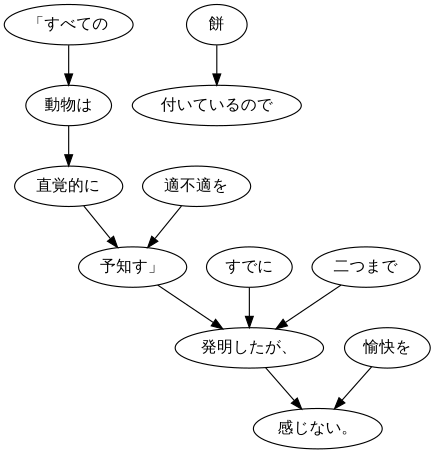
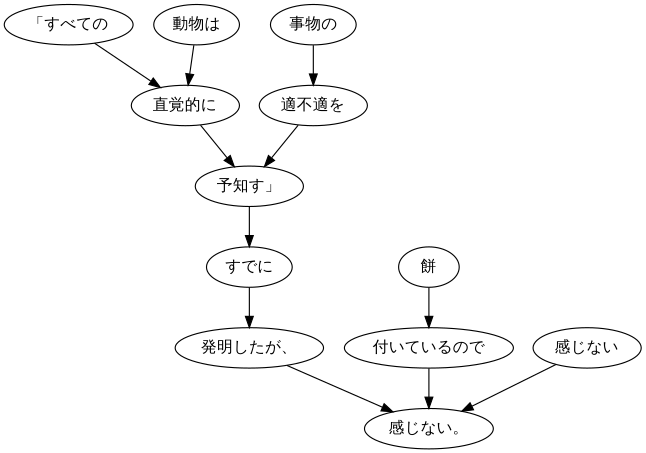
none -> (313, 25)
(69, 60) -> (123, 62)
(366, 267) -> none
(185, 304) -> (249, 221)
(387, 348) -> (587, 348)
none -> (429, 383)
